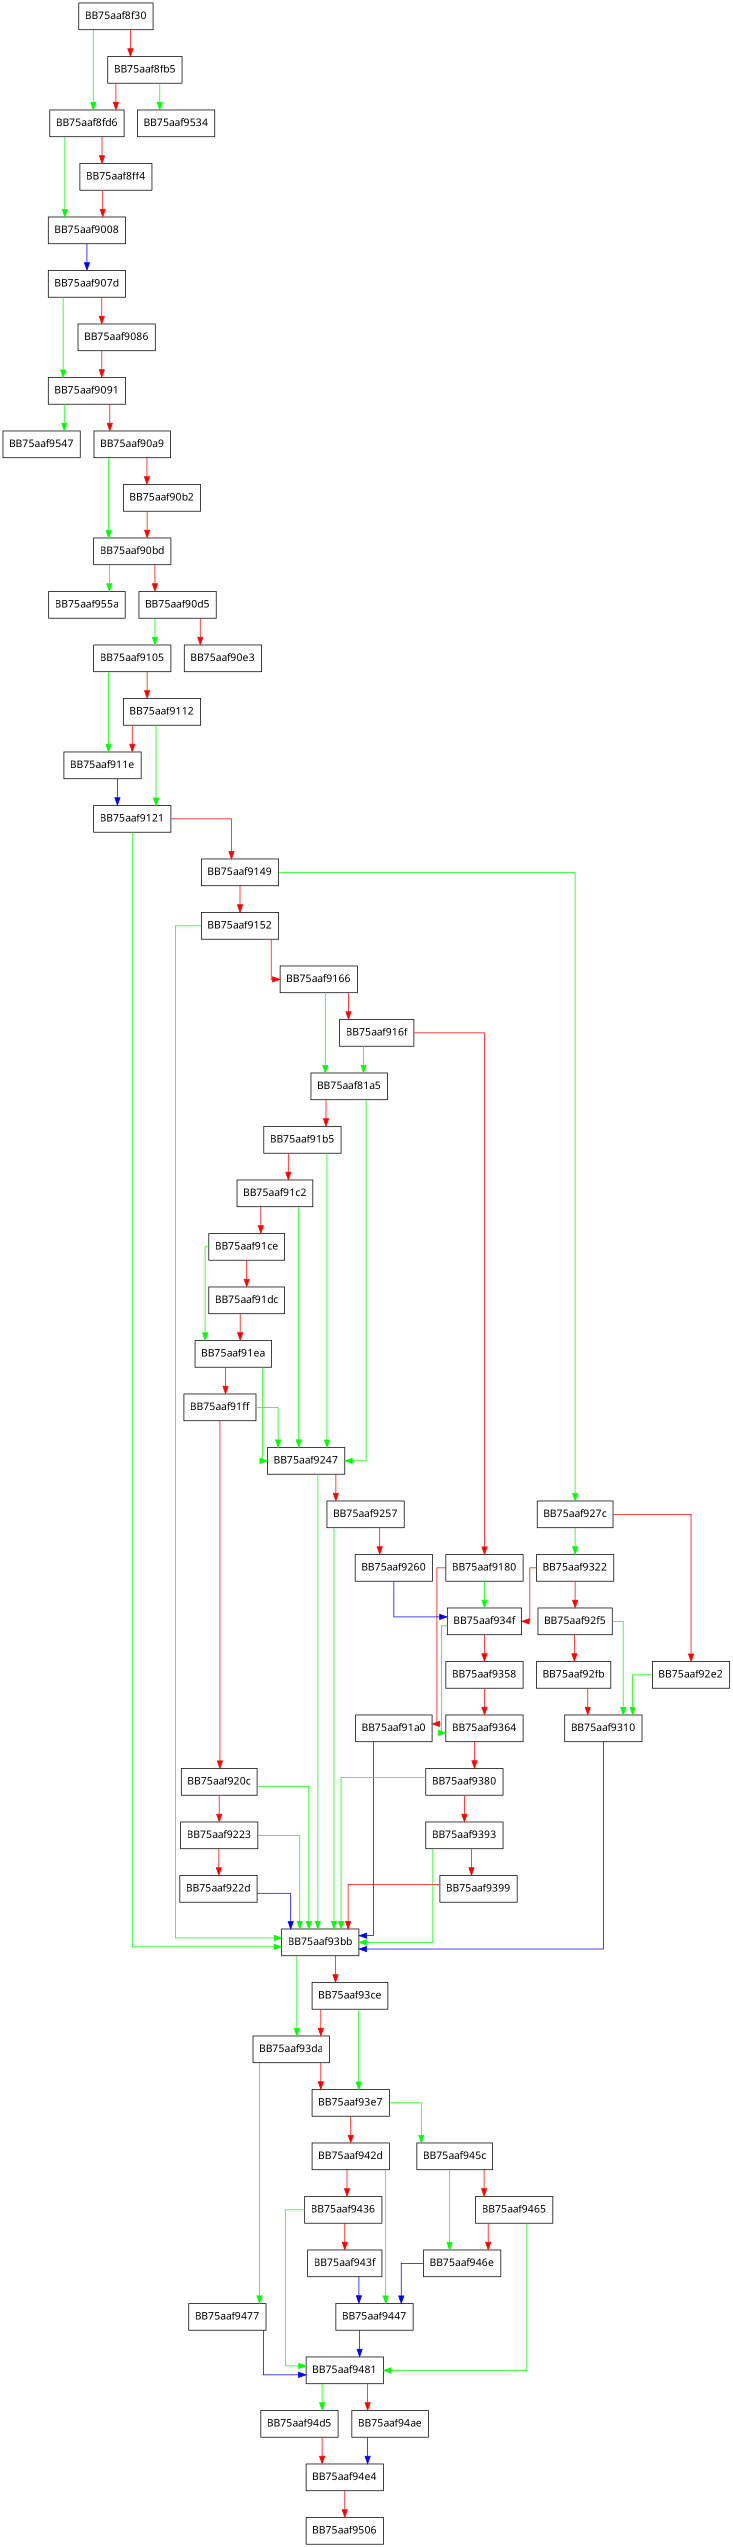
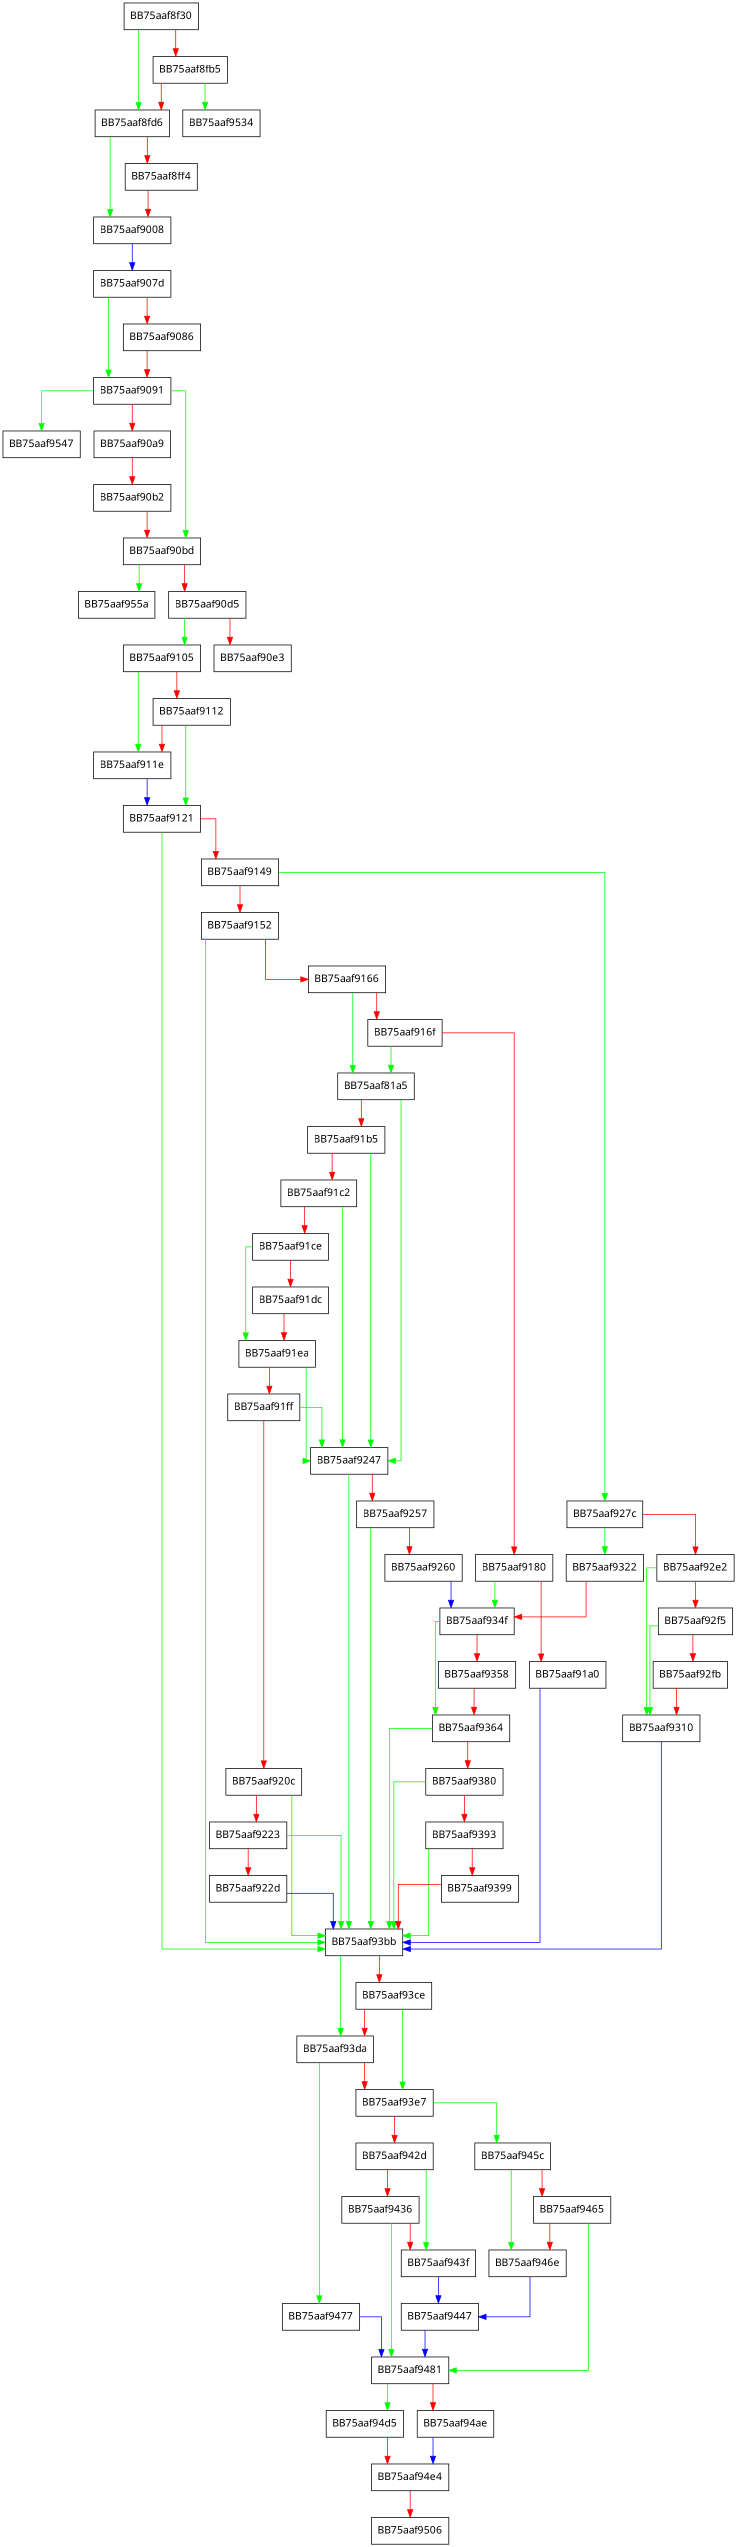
(109, 494) -> (186, 453)
(575, 1591) -> (696, 1591)
none -> (389, 1803)
(386, 2233) -> (426, 2206)
